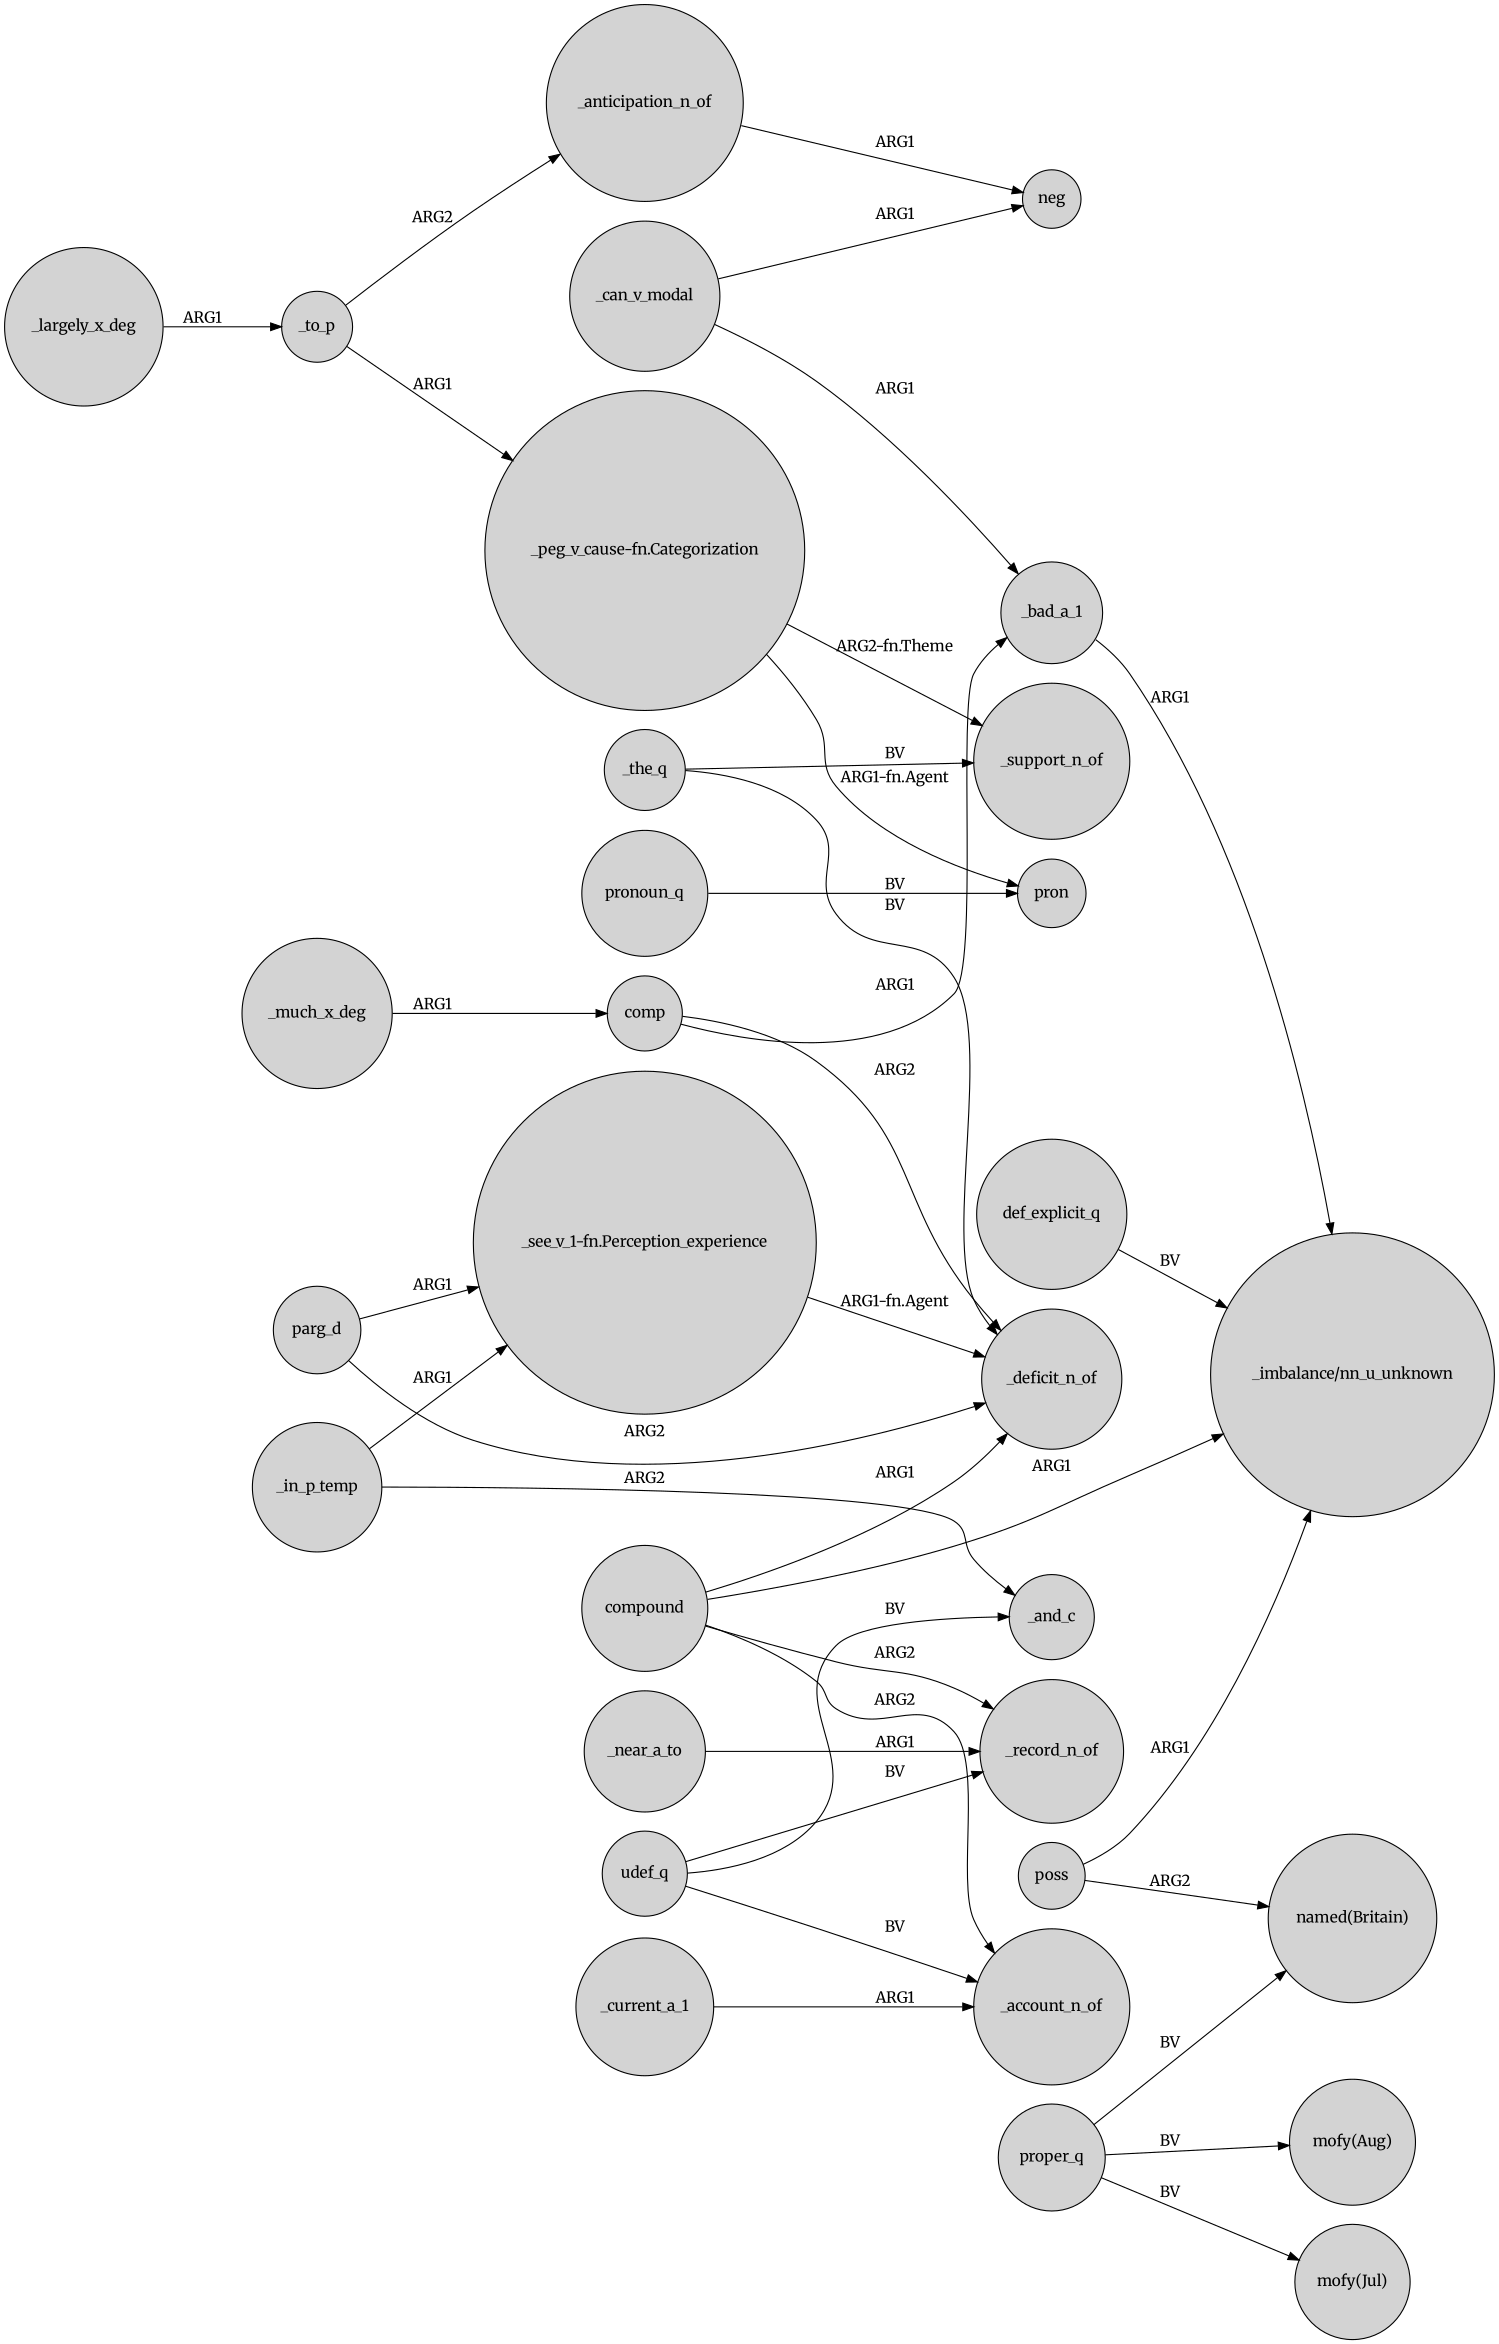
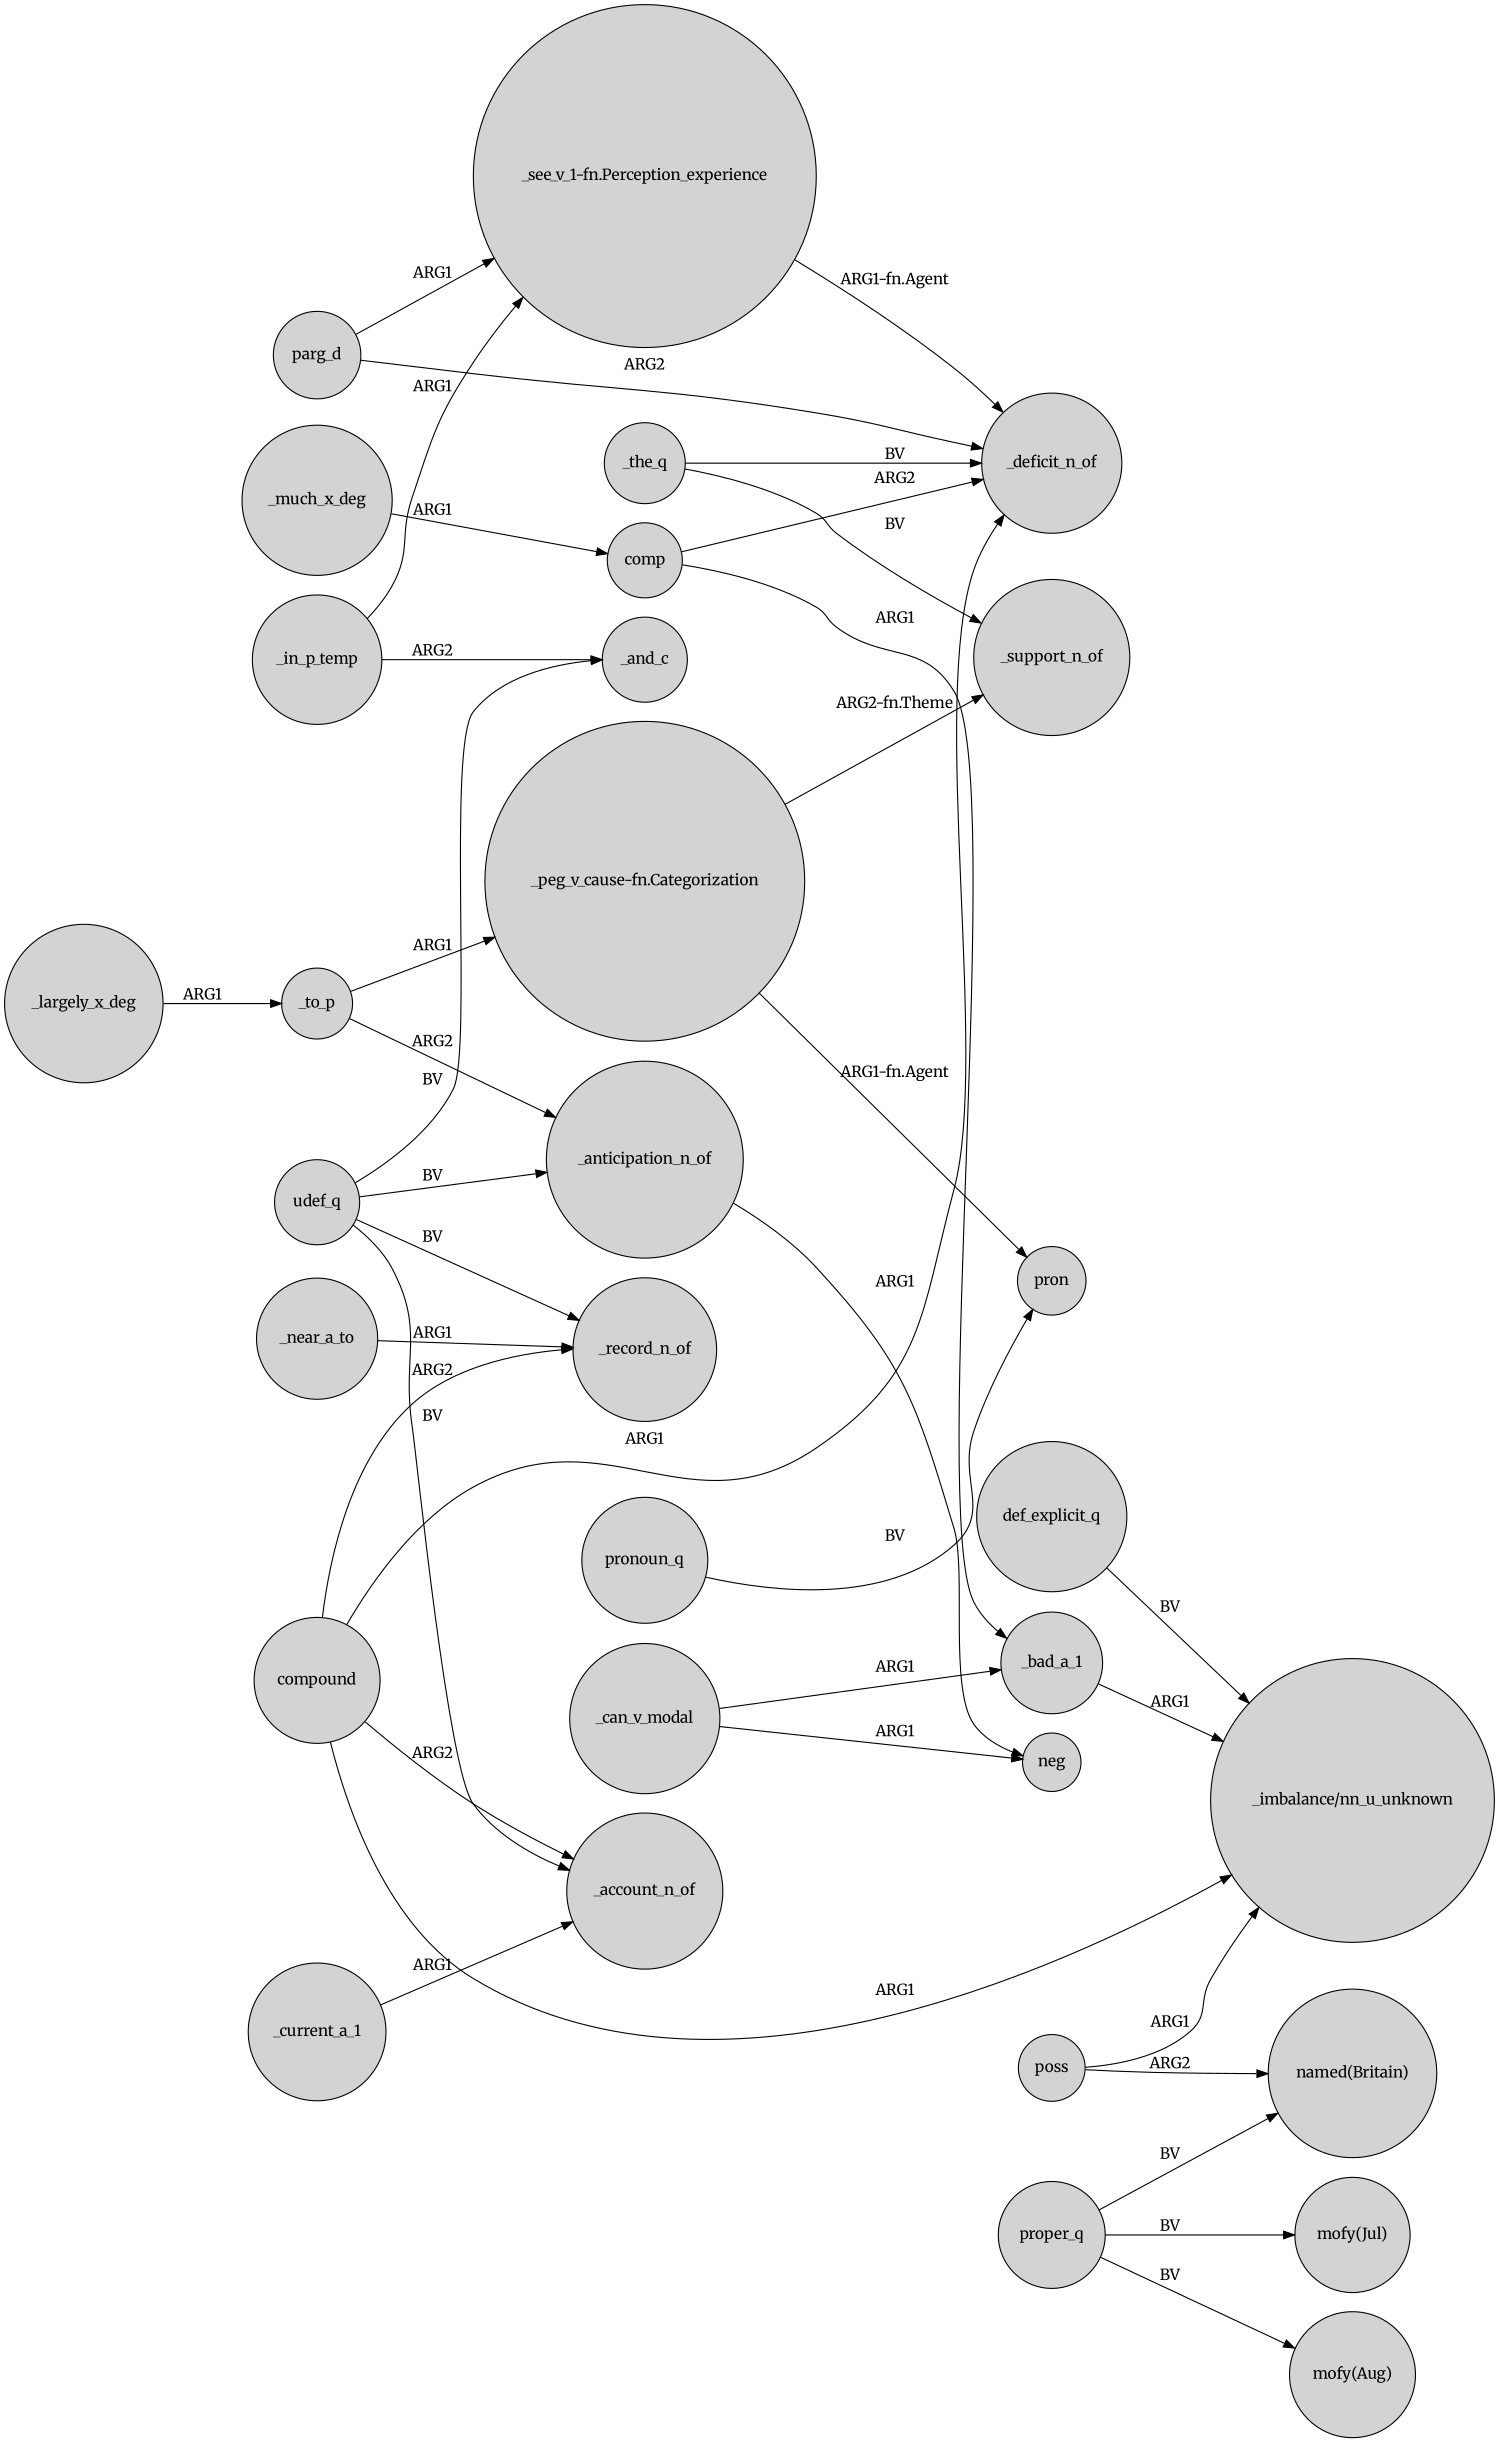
none -> (448, 1185)
